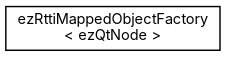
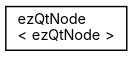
(113, 28) -> (66, 28)
